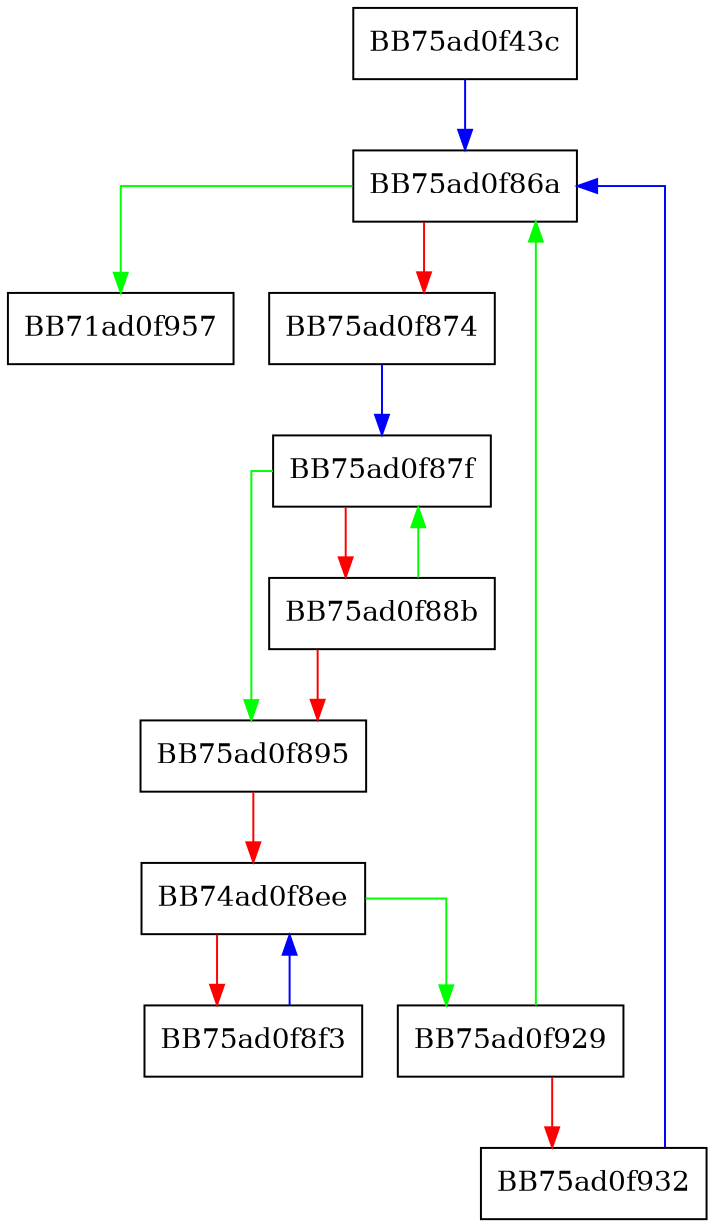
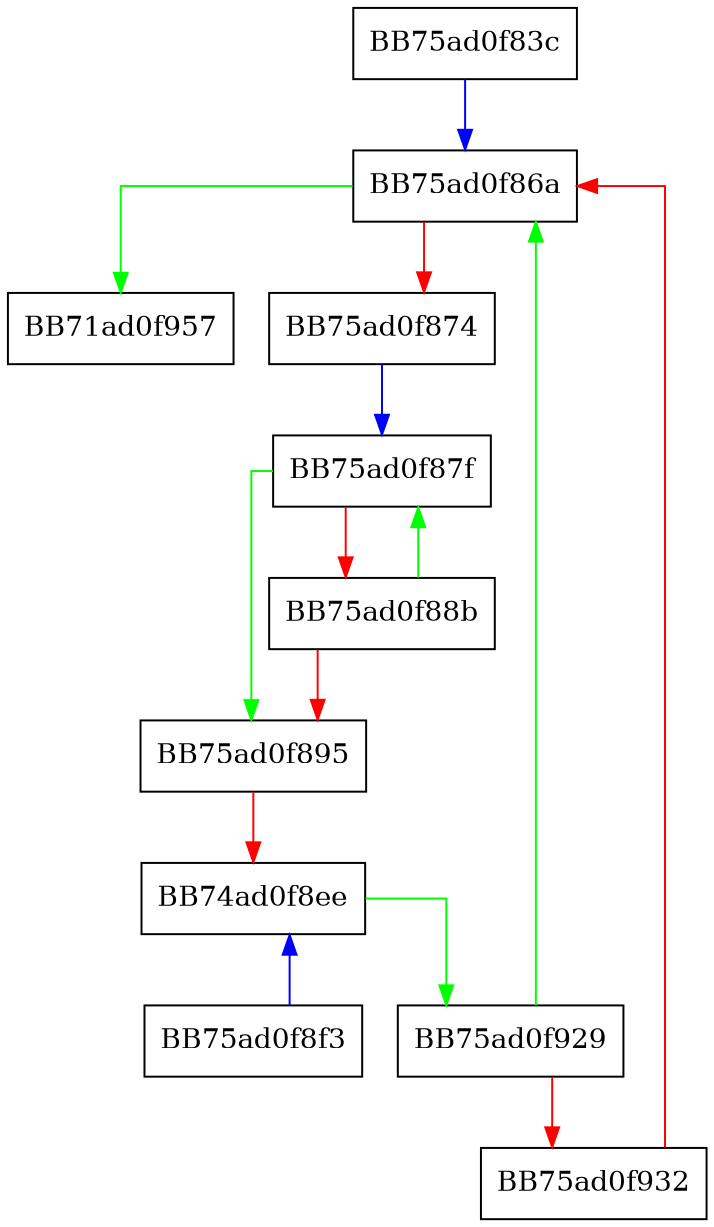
(465, 44) -> (465, 44)
(665, 633) -> (665, 633)
(217, 960) -> none
